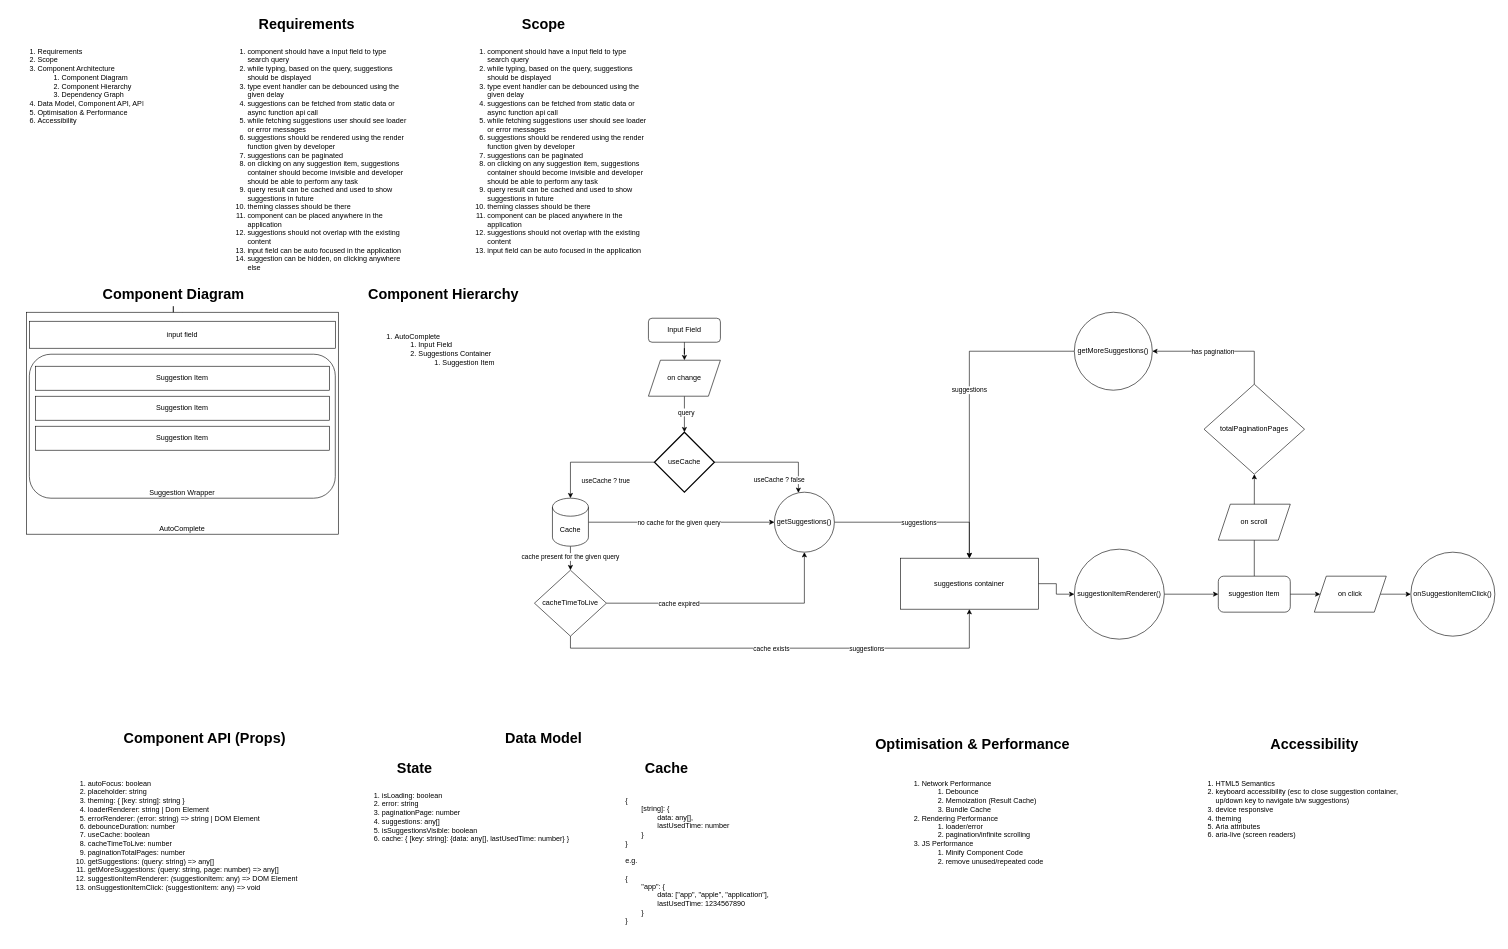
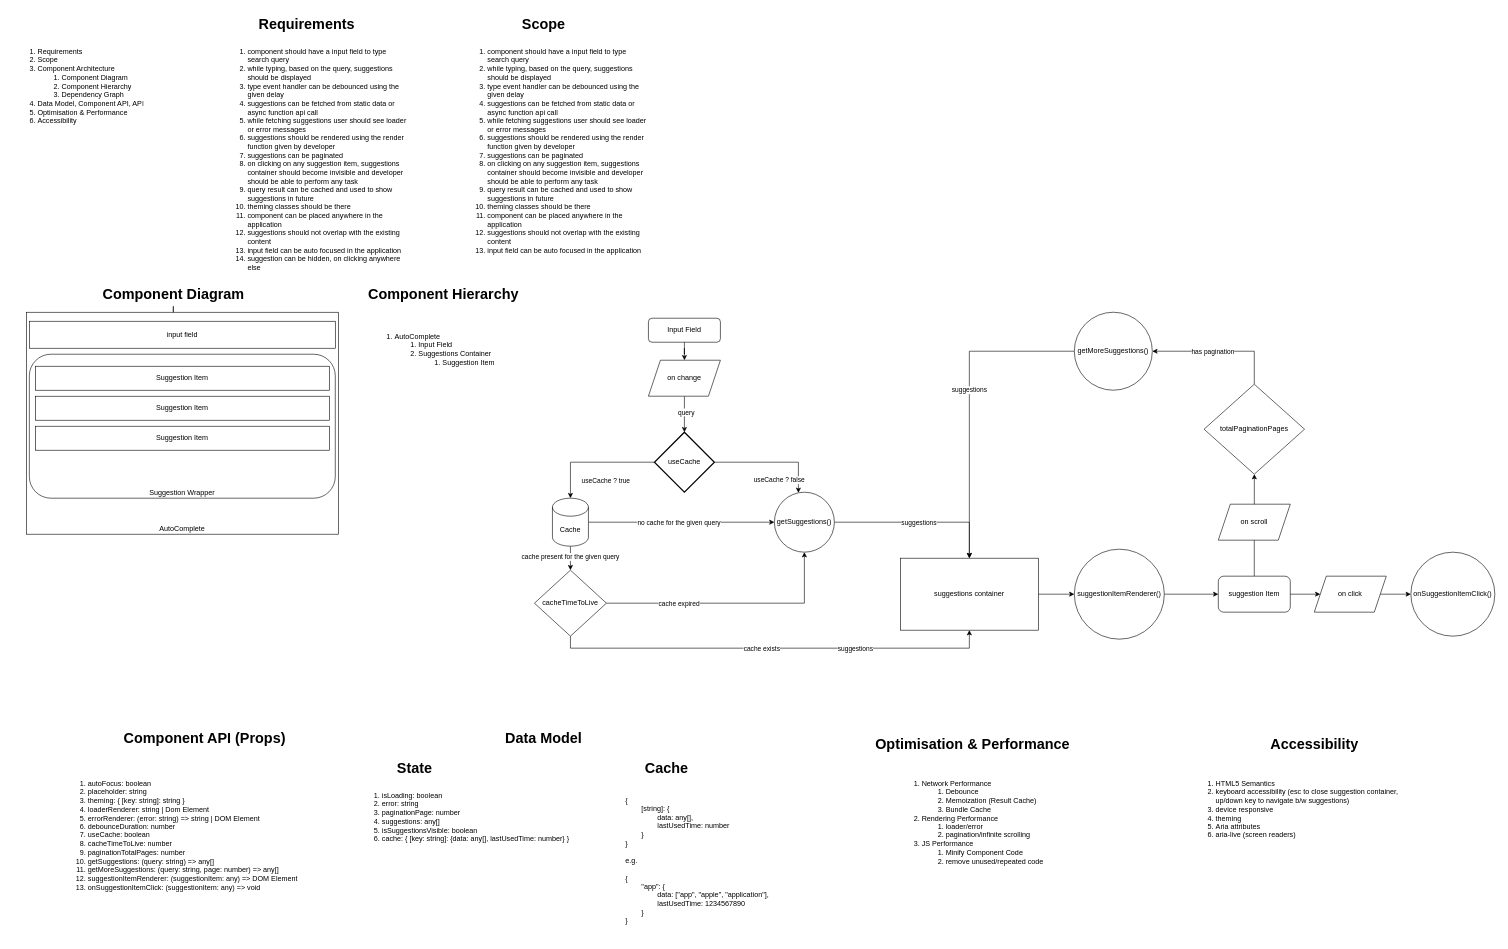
(969, 584) -> (969, 594)
